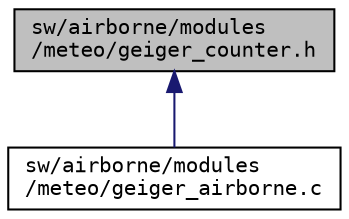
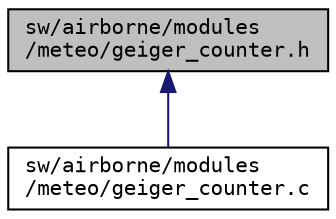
(174, 179) -> (168, 179)
